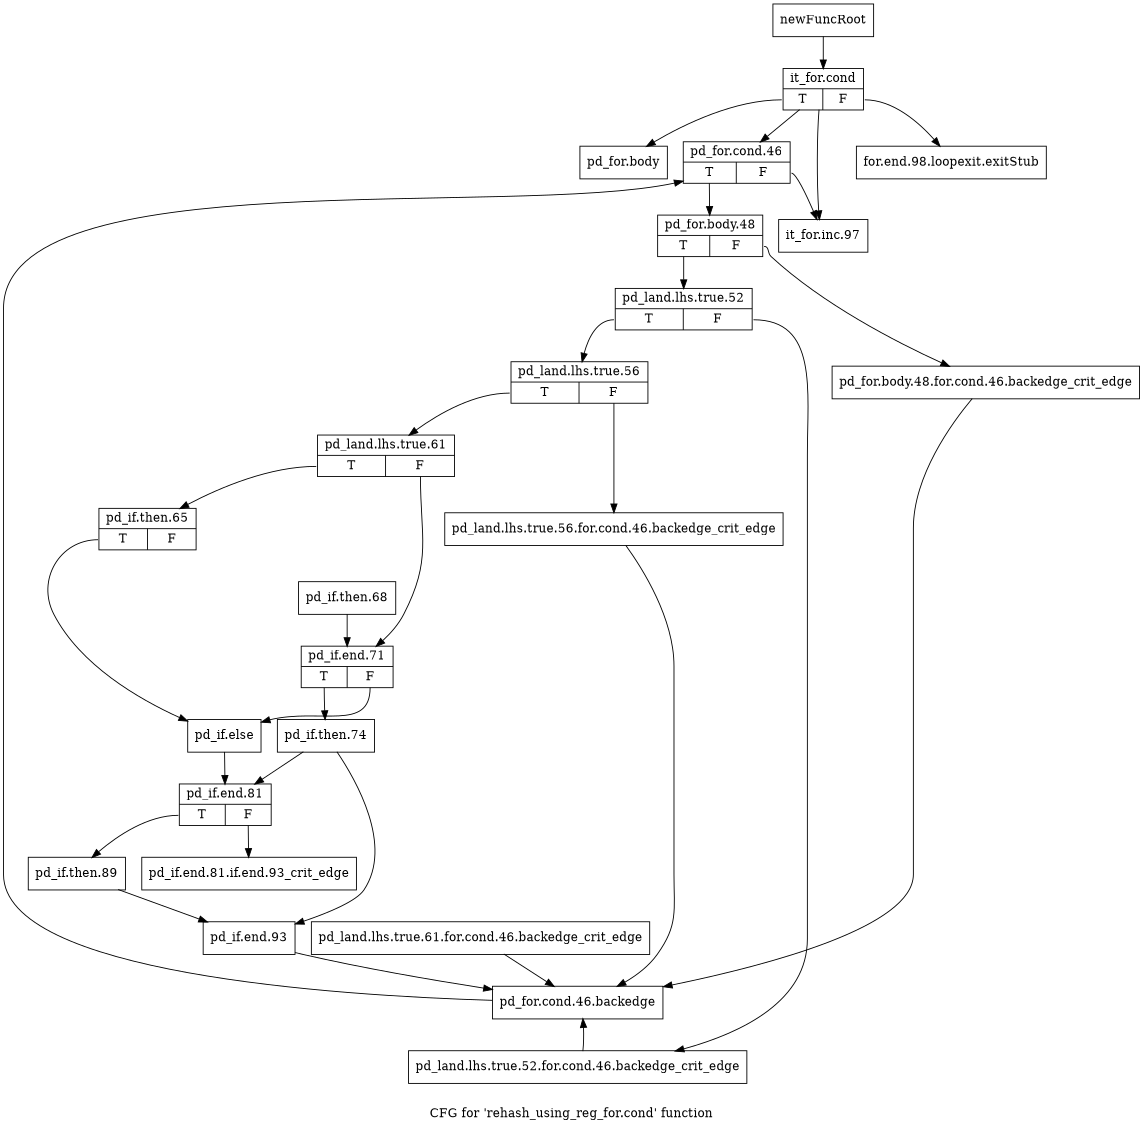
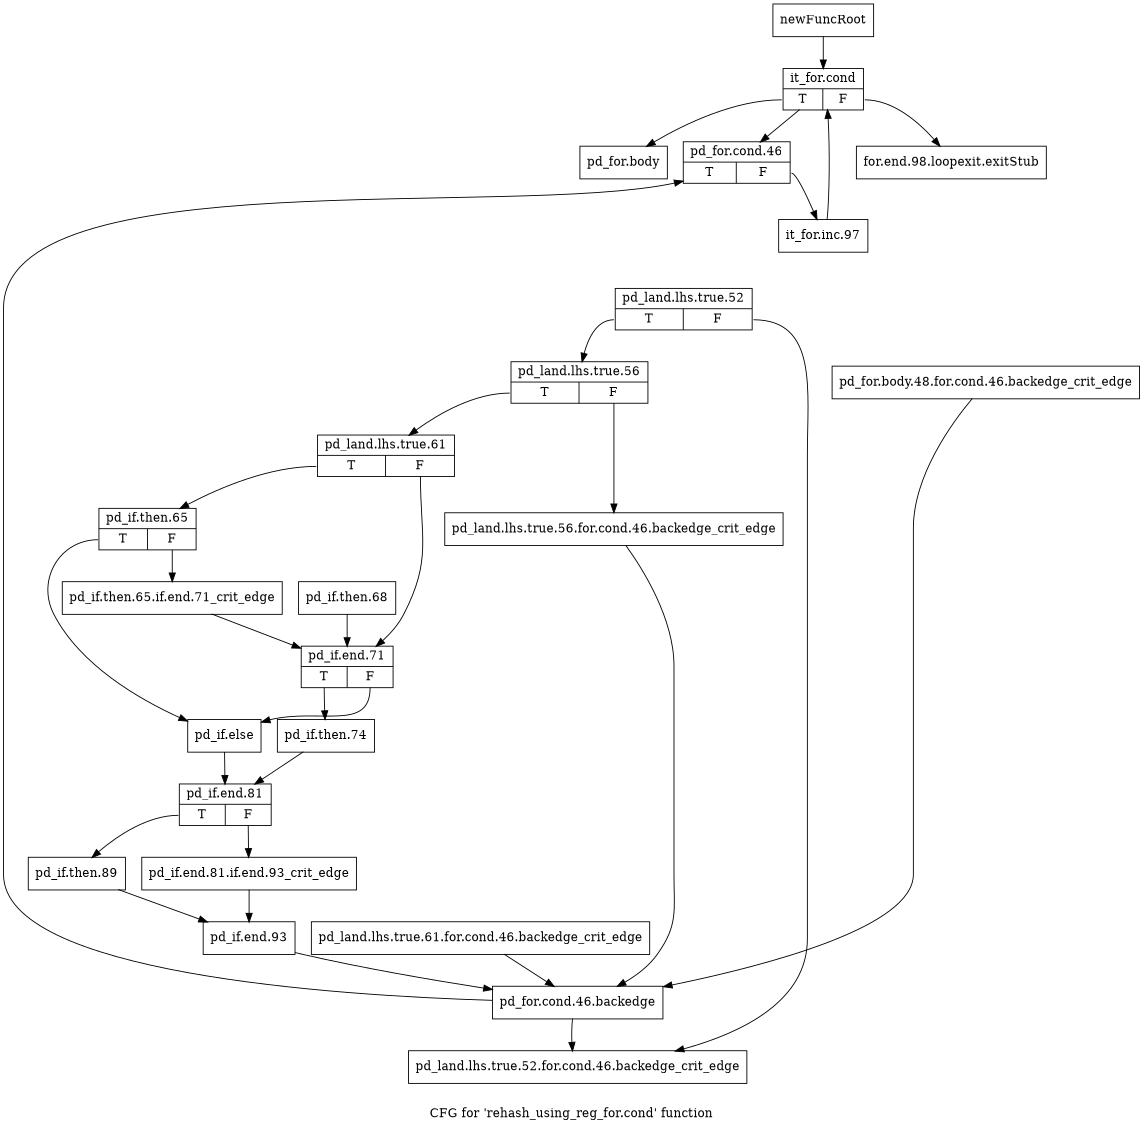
(817, 160) -> (829, 169)
(710, 236) -> none
none -> (172, 598)
(375, 852) -> (249, 901)
(584, 1039) -> (572, 1030)
